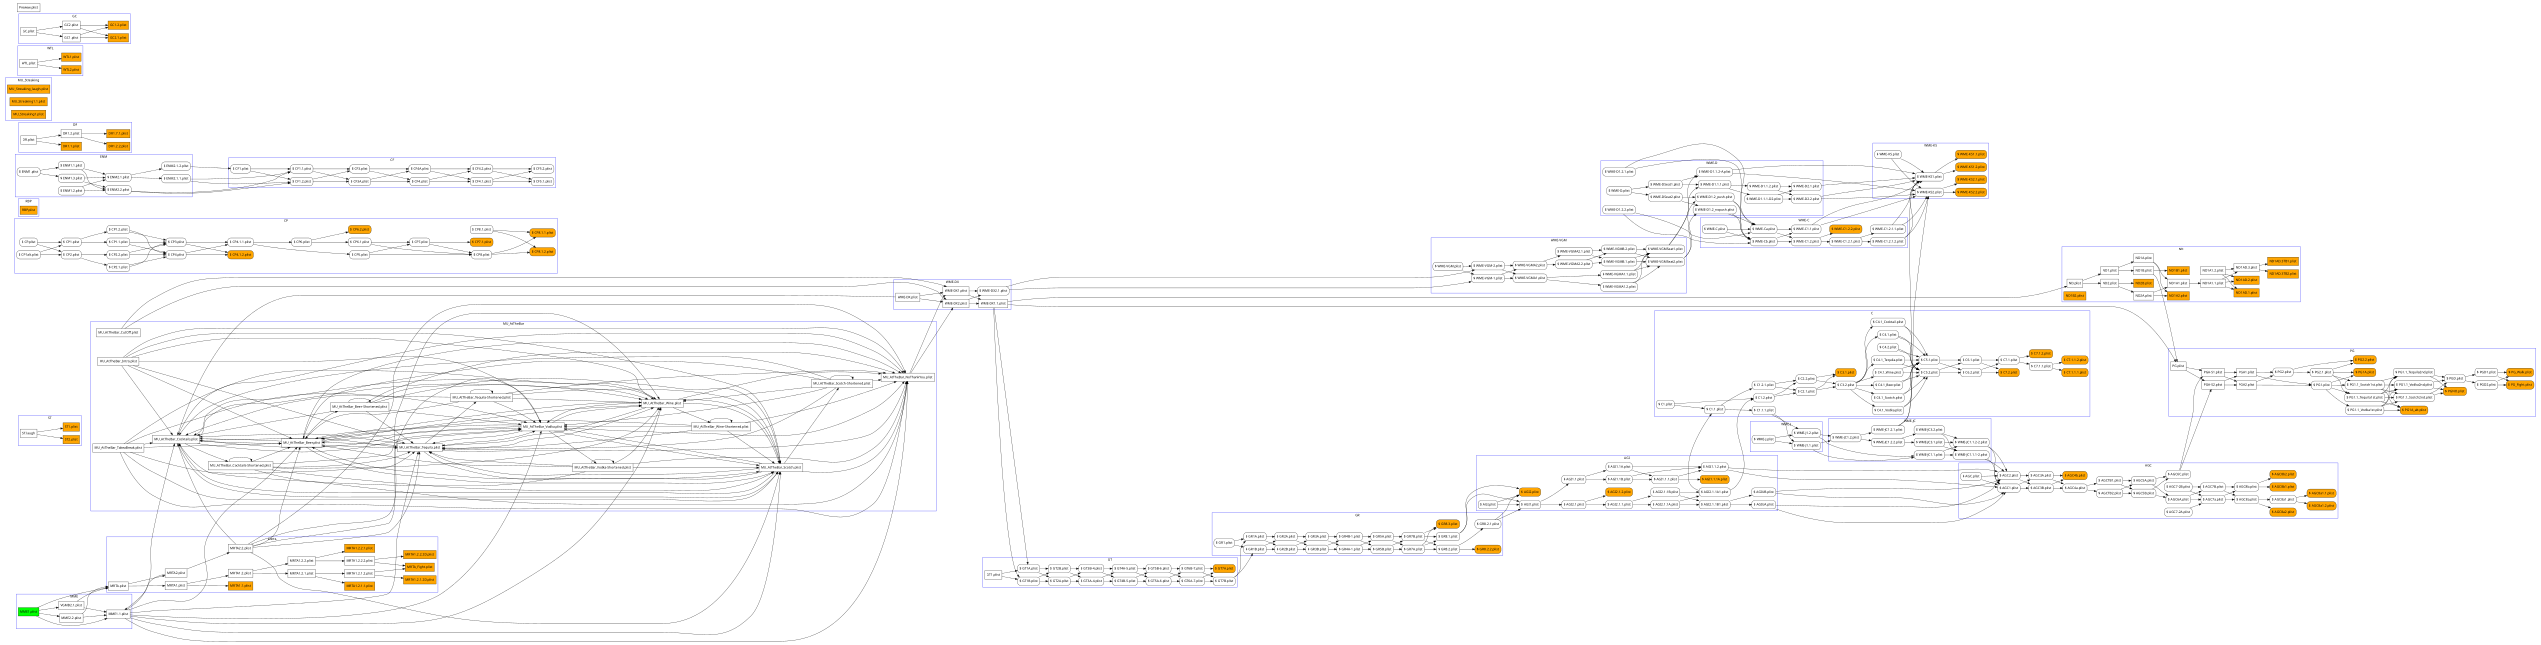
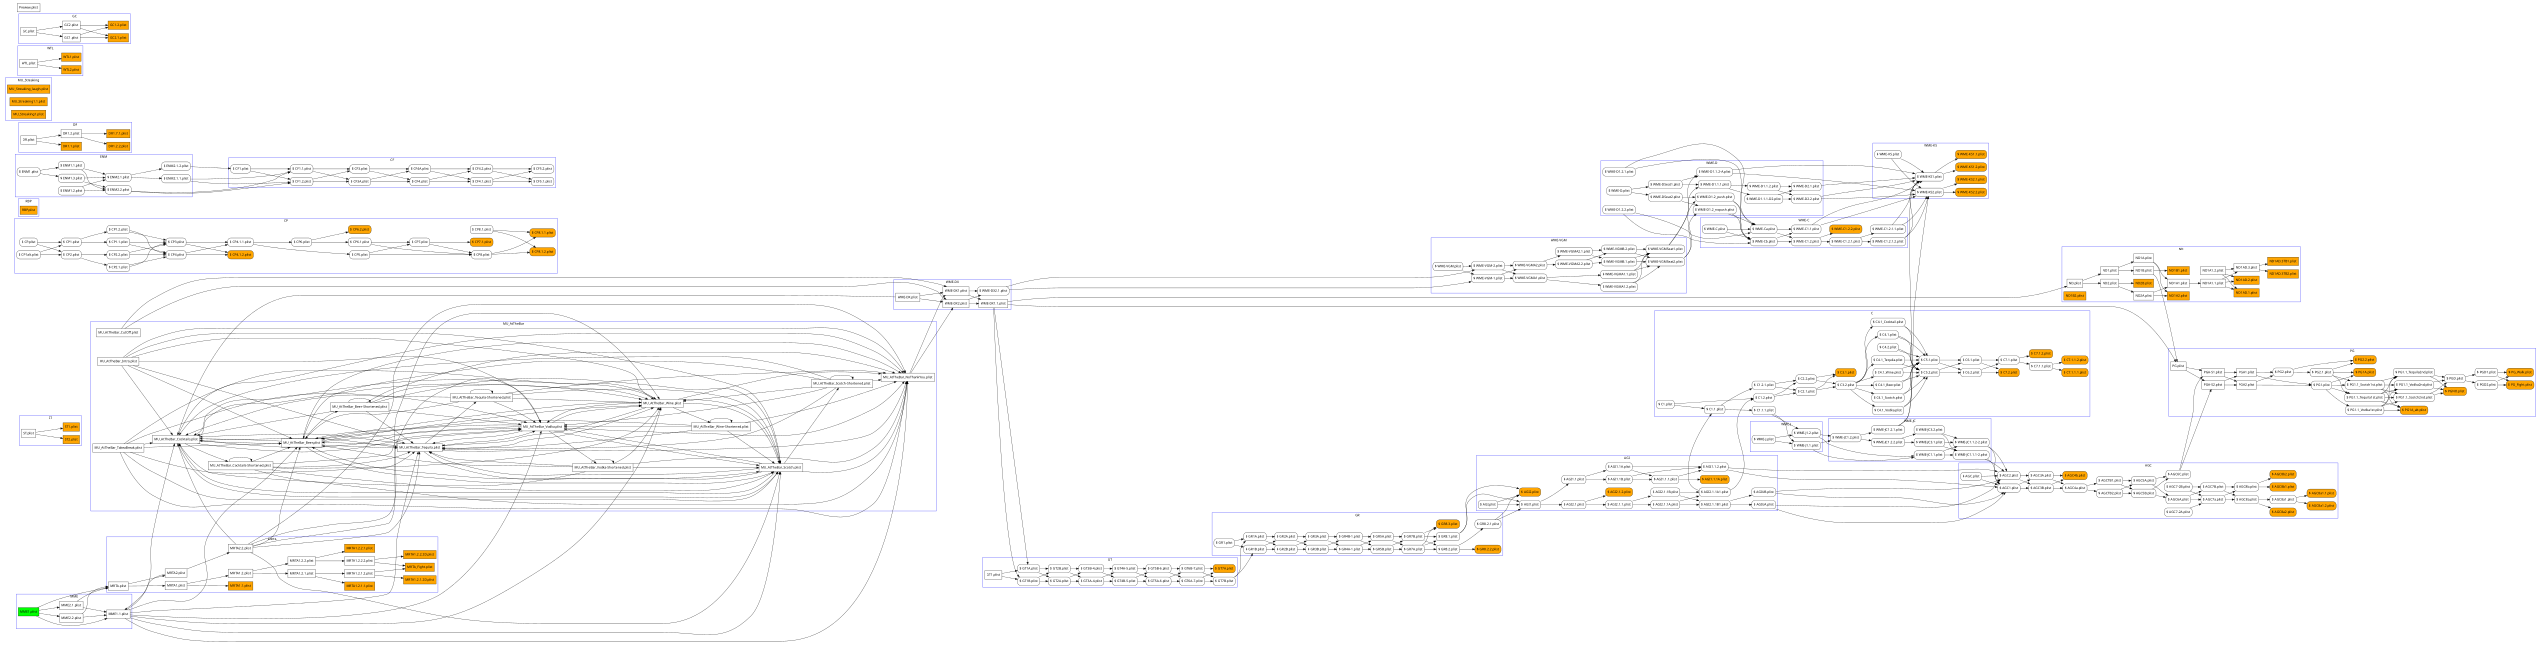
(29, 433) -> (29, 433)
(71, 606) -> (71, 606)
